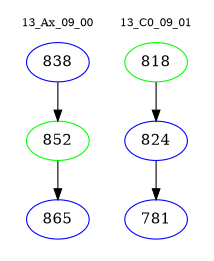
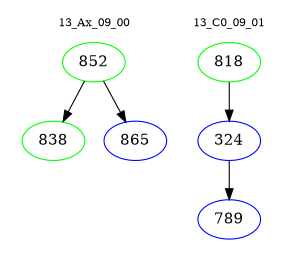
(58, 62) -> (53, 141)
(58, 96) -> (76, 96)
(156, 141) -> (229, 141)
(156, 219) -> (229, 219)
